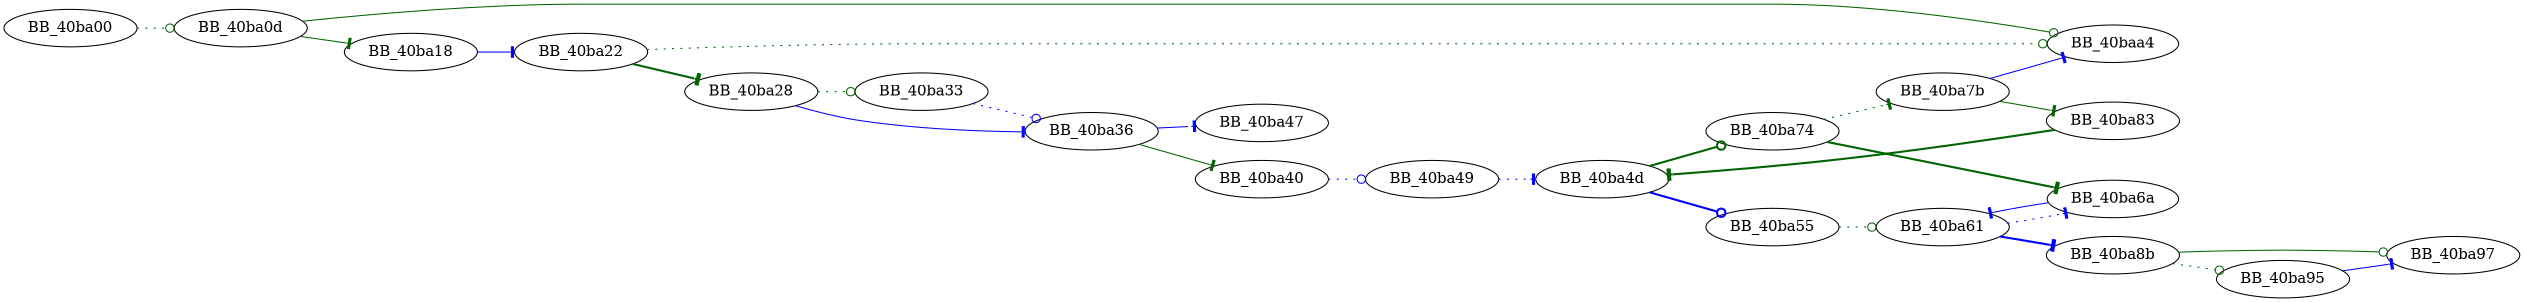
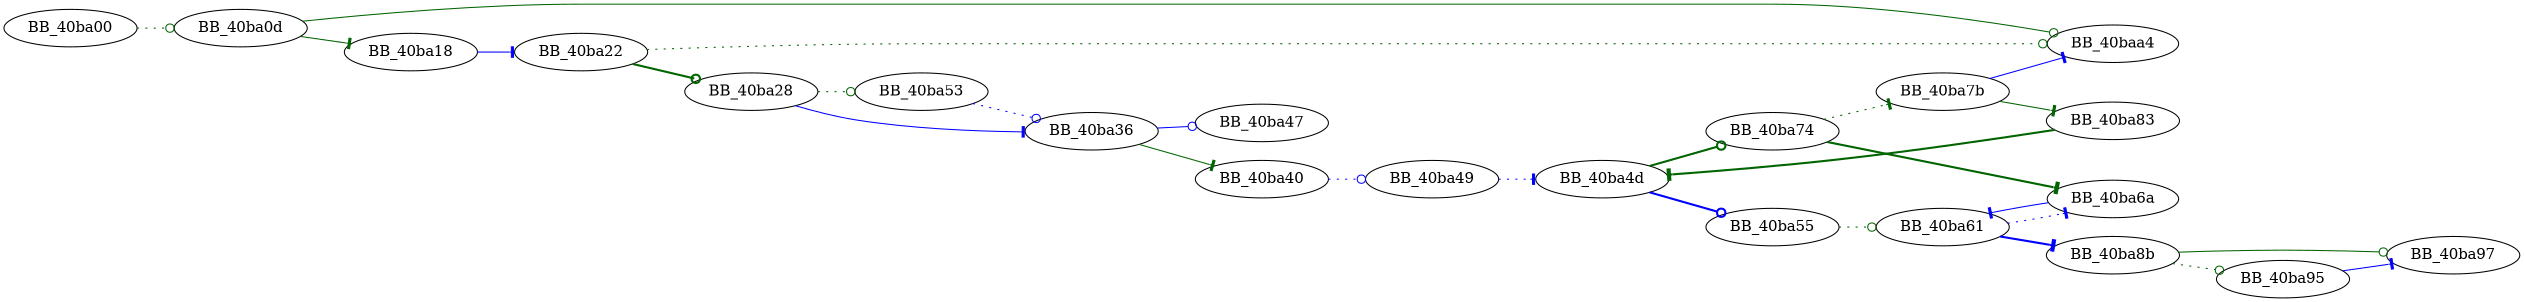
(663, 71) -> (663, 71)
(922, 92) -> (922, 92)
(1173, 127) -> (1173, 127)
